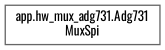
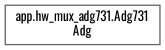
(83, 25) -> (83, 25)
